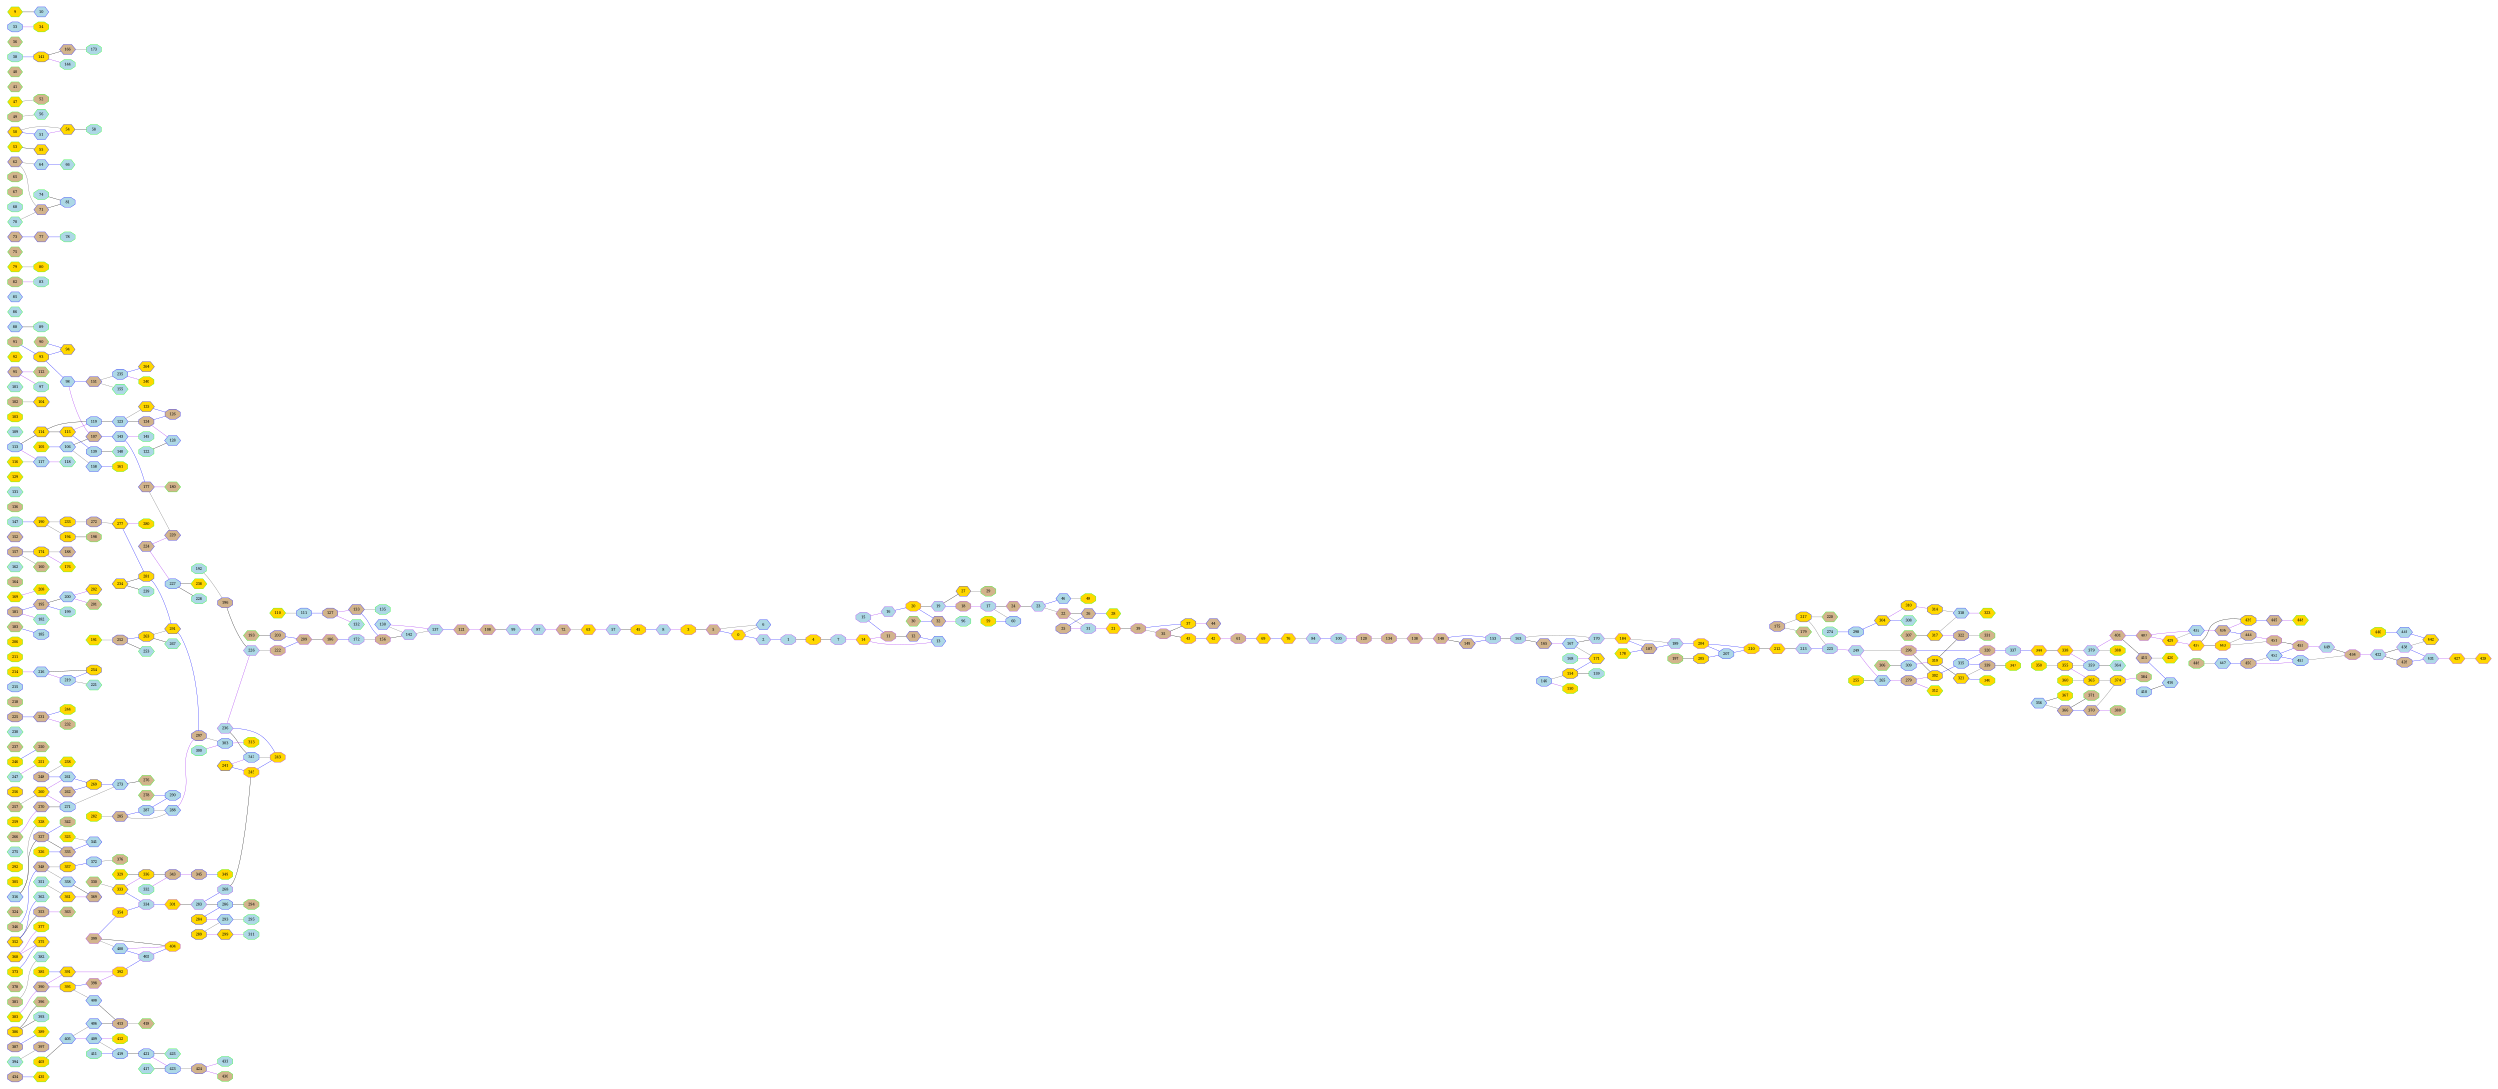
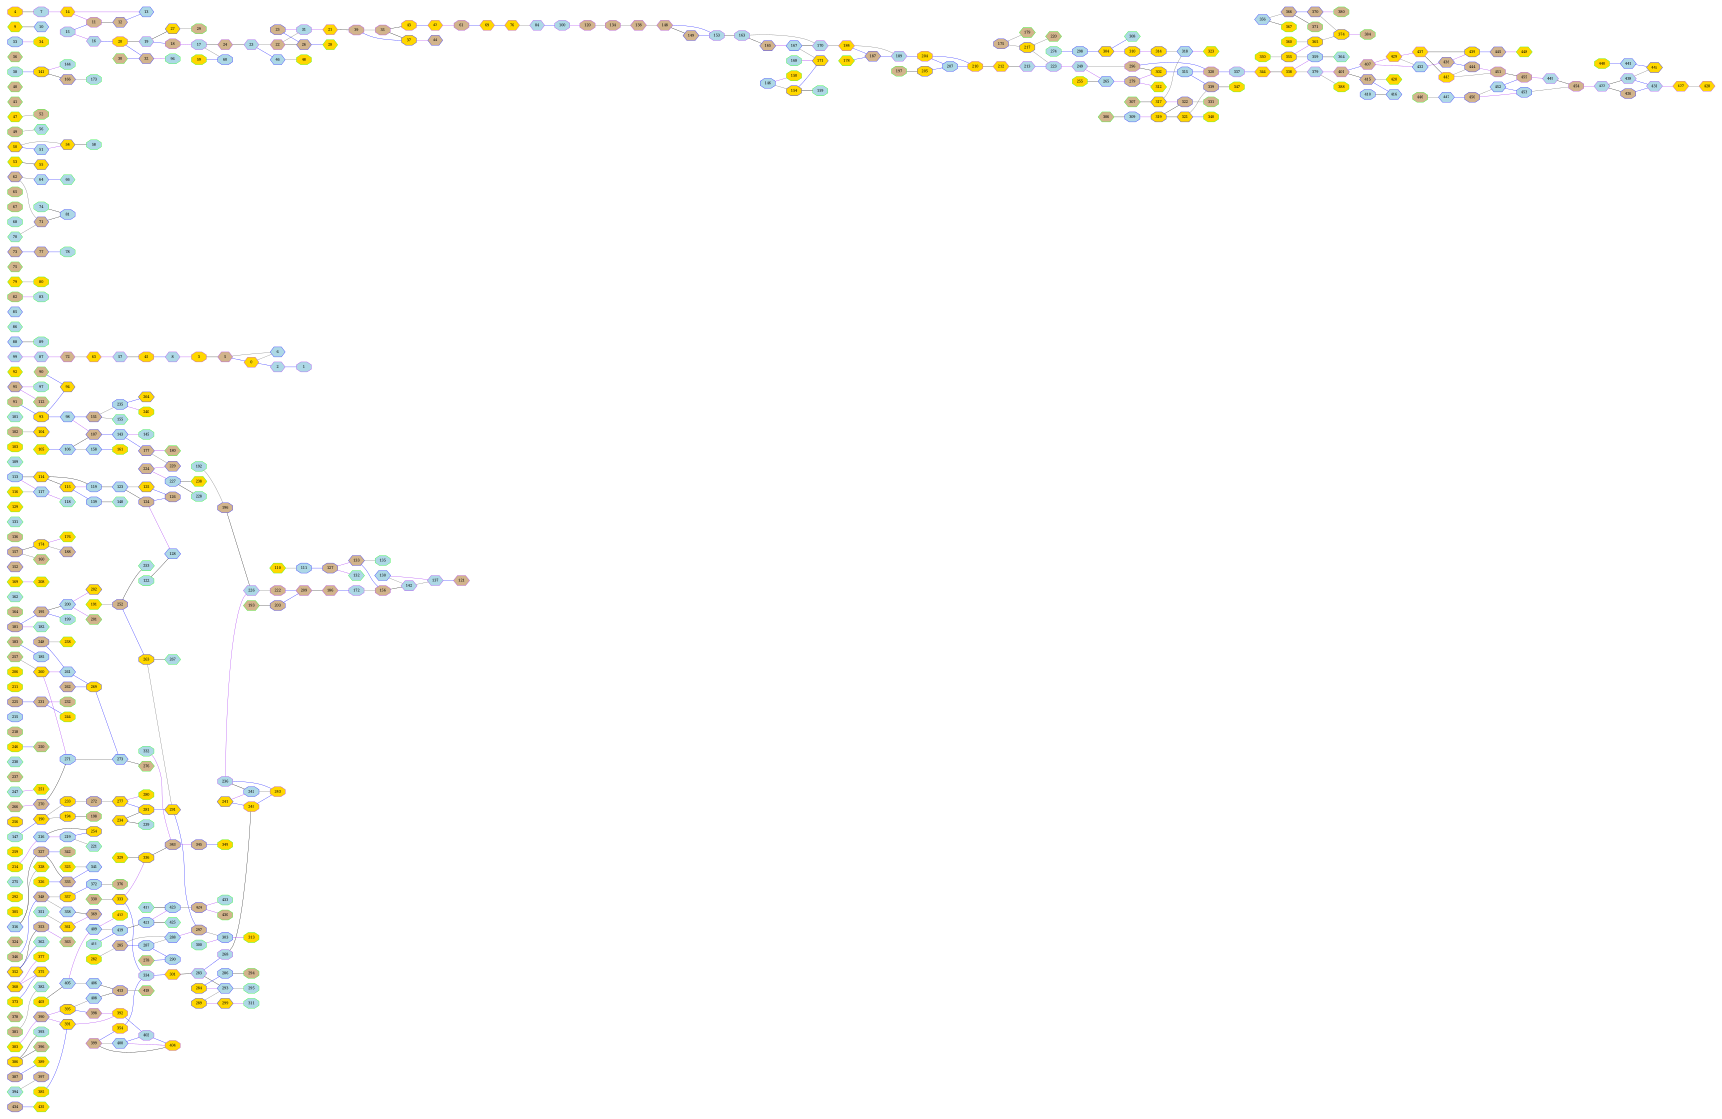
(488, 630) -> none
(801, 640) -> none
(225, 728) -> (225, 781)
(212, 904) -> (210, 980)
